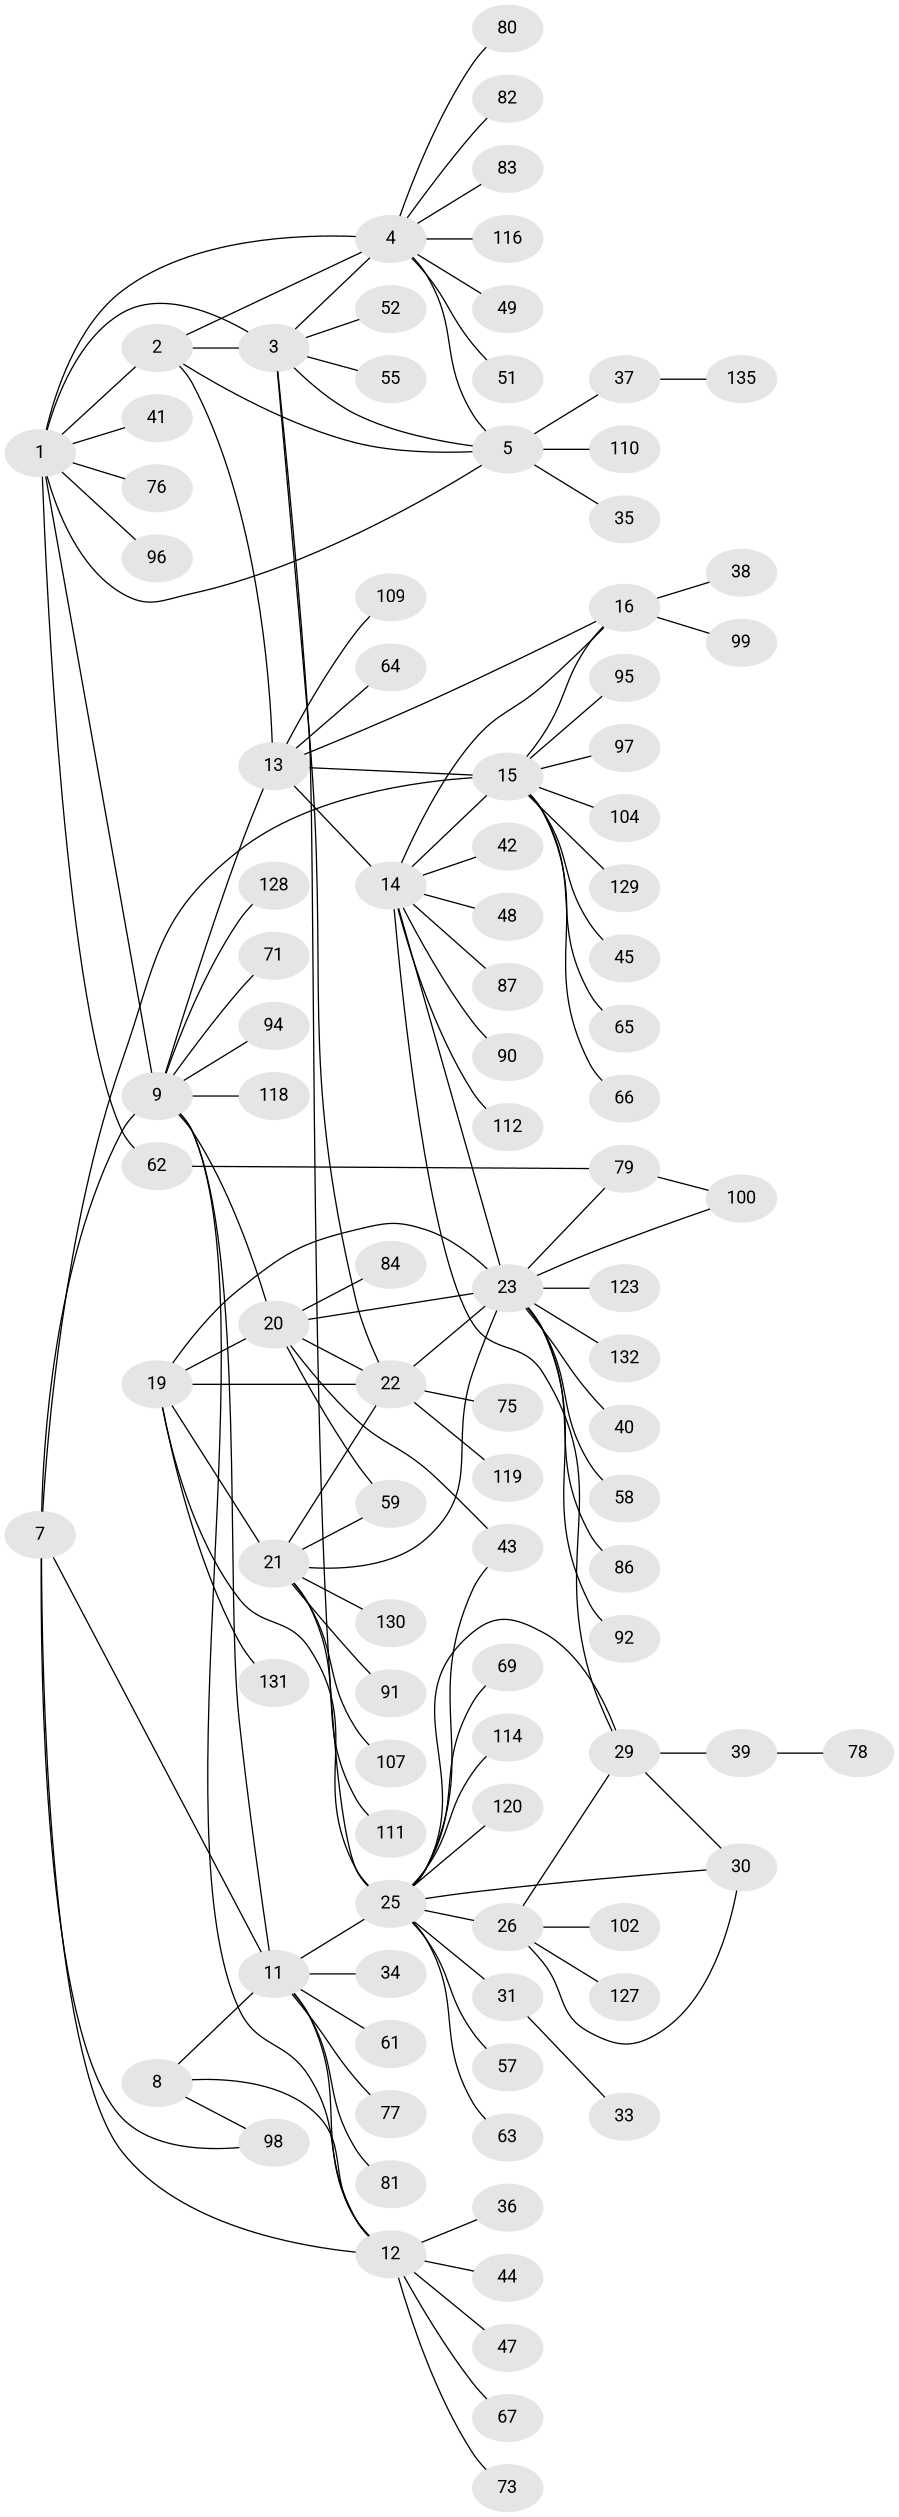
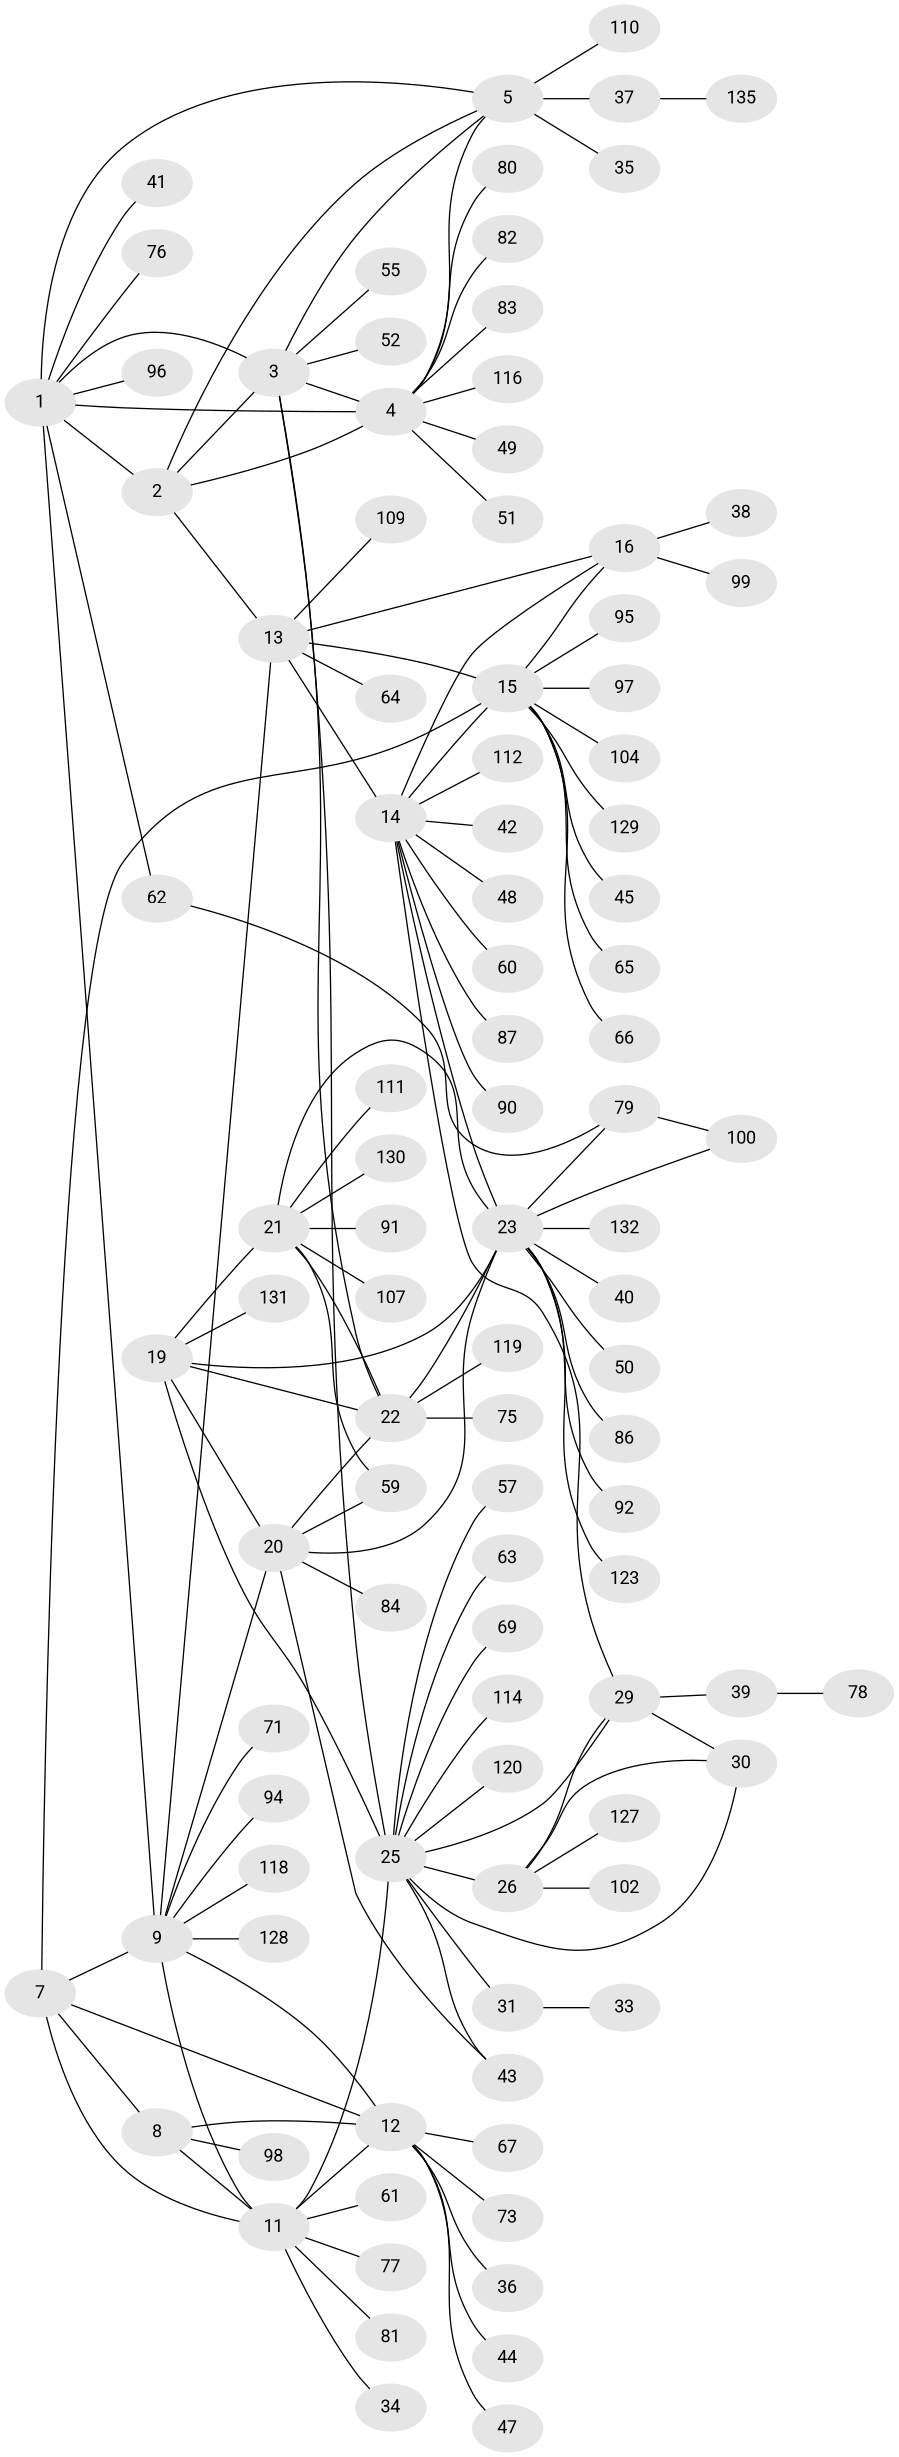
none -> (508, 969)
(625, 1499) -> (625, 1369)
(59, 1906) -> (99, 2063)
